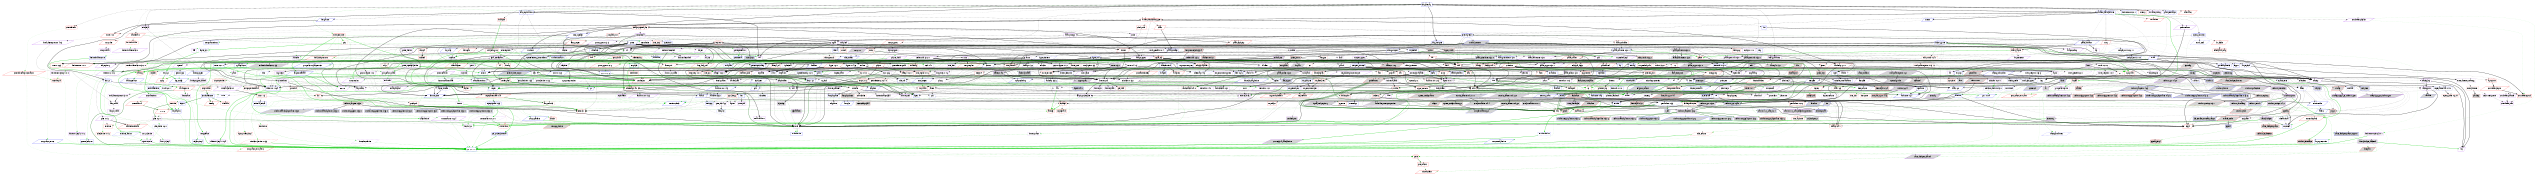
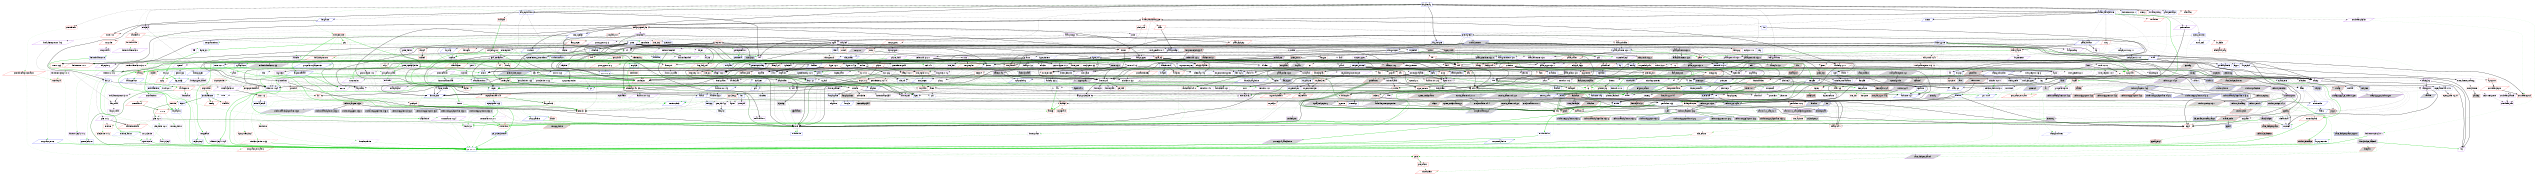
(913, 66) -> none
none -> (176, 126)
